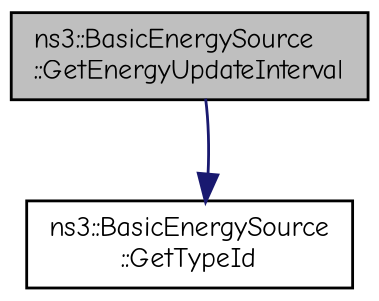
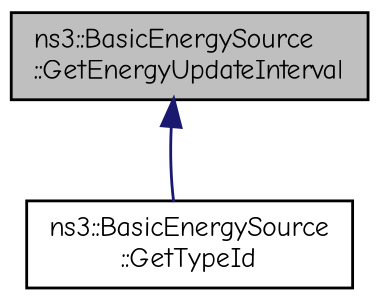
(208, 136) -> (171, 164)
